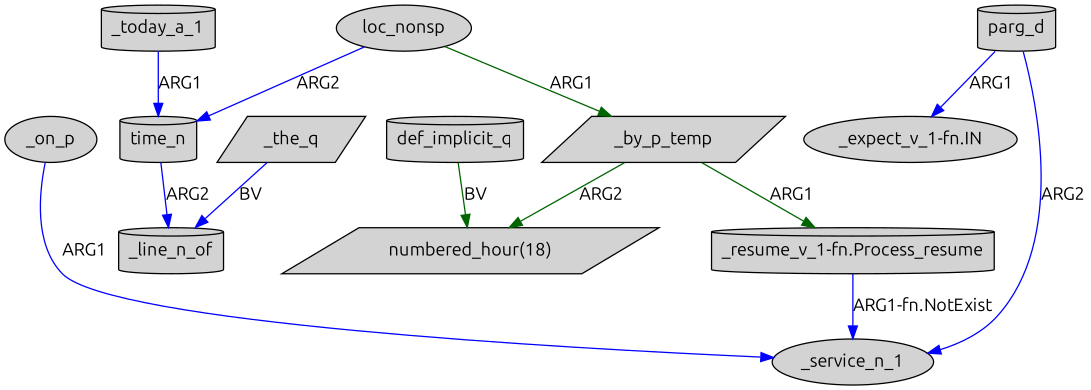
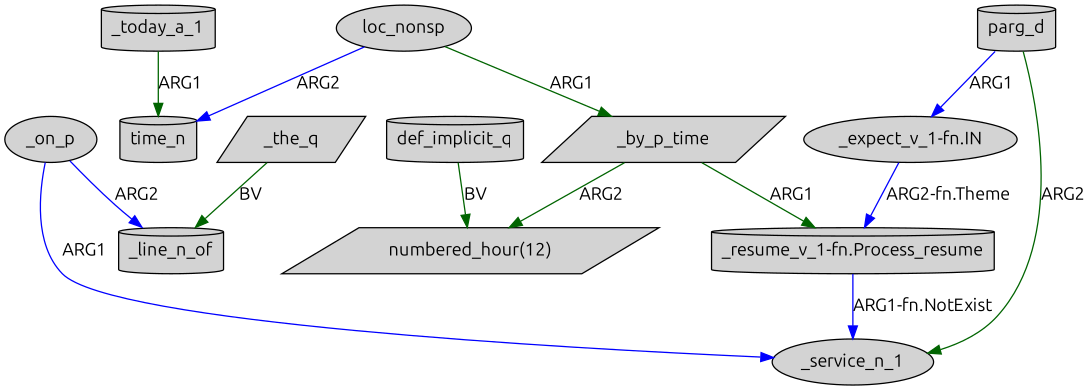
(158, 77) -> (158, 77)
(664, 139) -> (664, 139)
(164, 189) -> (100, 191)
none -> (885, 189)
(236, 191) -> (236, 191)
(1038, 221) -> (1038, 221)
(470, 251) -> (470, 251)
